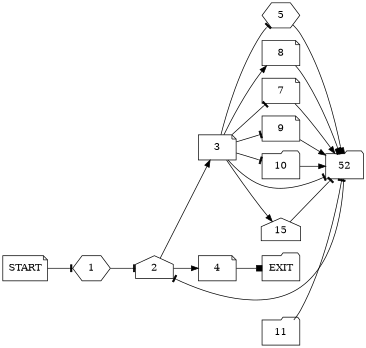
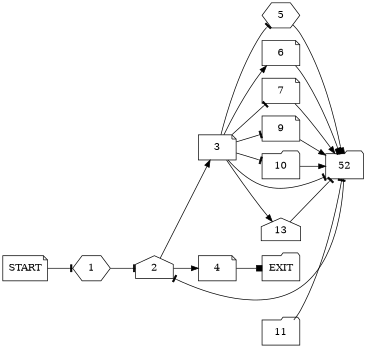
(281, 53) -> (281, 53)
(281, 231) -> (281, 231)
